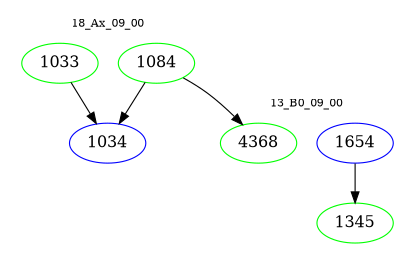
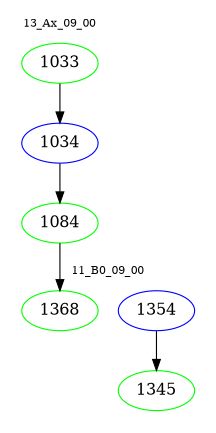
(108, 24) -> (60, 24)
(135, 98) -> (60, 178)
(307, 104) -> (108, 271)
(259, 143) -> (60, 311)
(355, 143) -> (156, 311)
